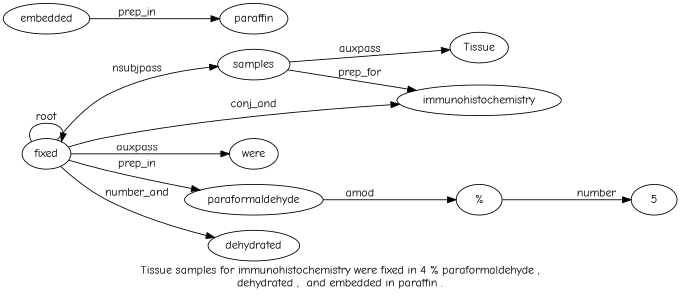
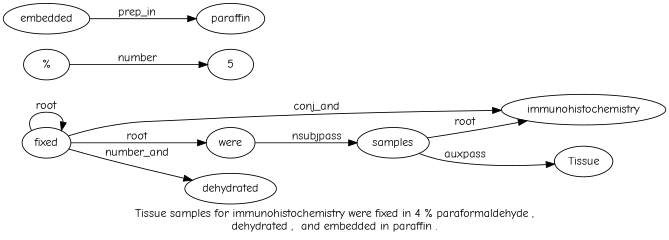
(360, 73) -> (465, 122)
(125, 87) -> (302, 143)
(137, 147) -> (137, 136)
(254, 200) -> none
